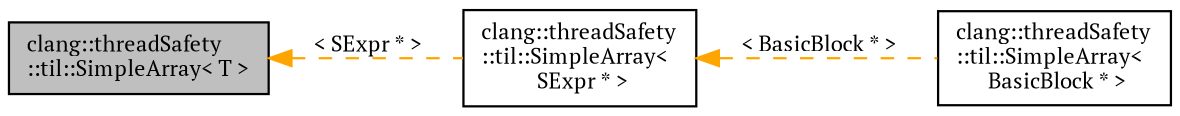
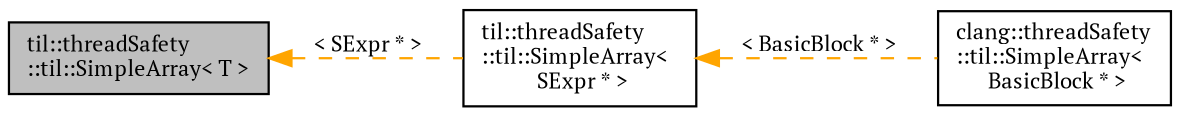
(139, 58) -> (139, 58)
(580, 58) -> (580, 58)
